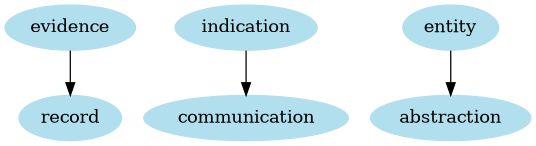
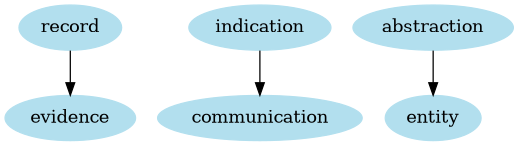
(70, 67) -> (70, 67)
(451, 67) -> (433, 67)
